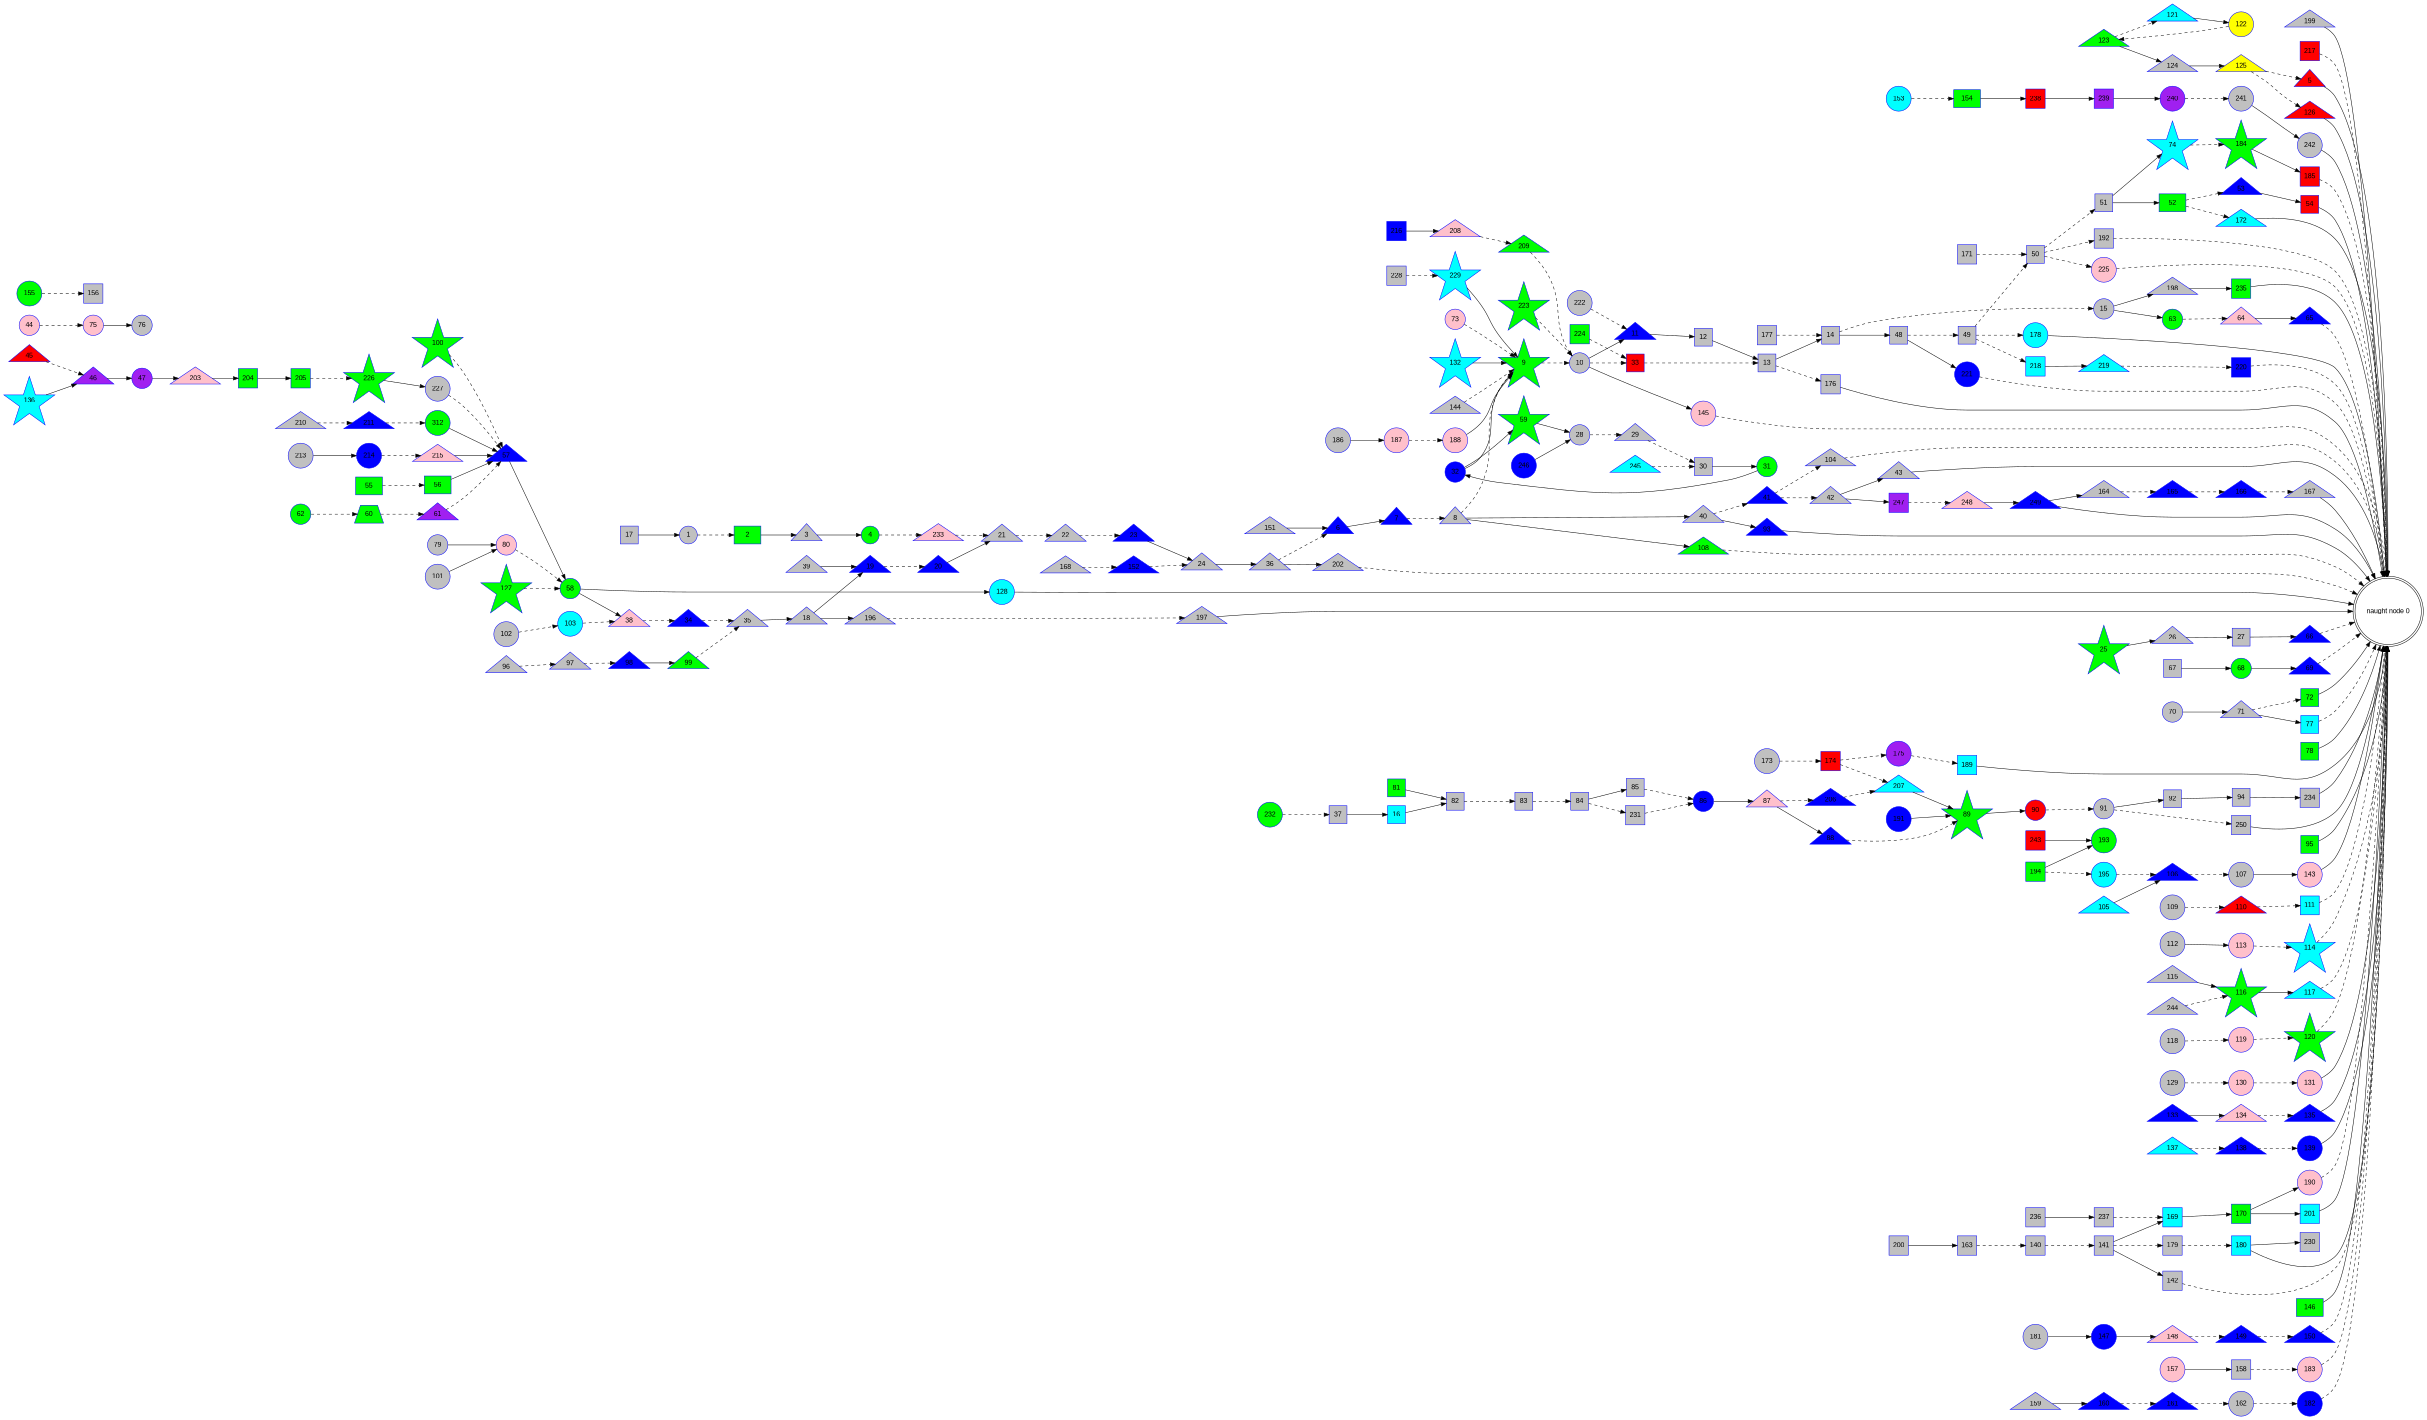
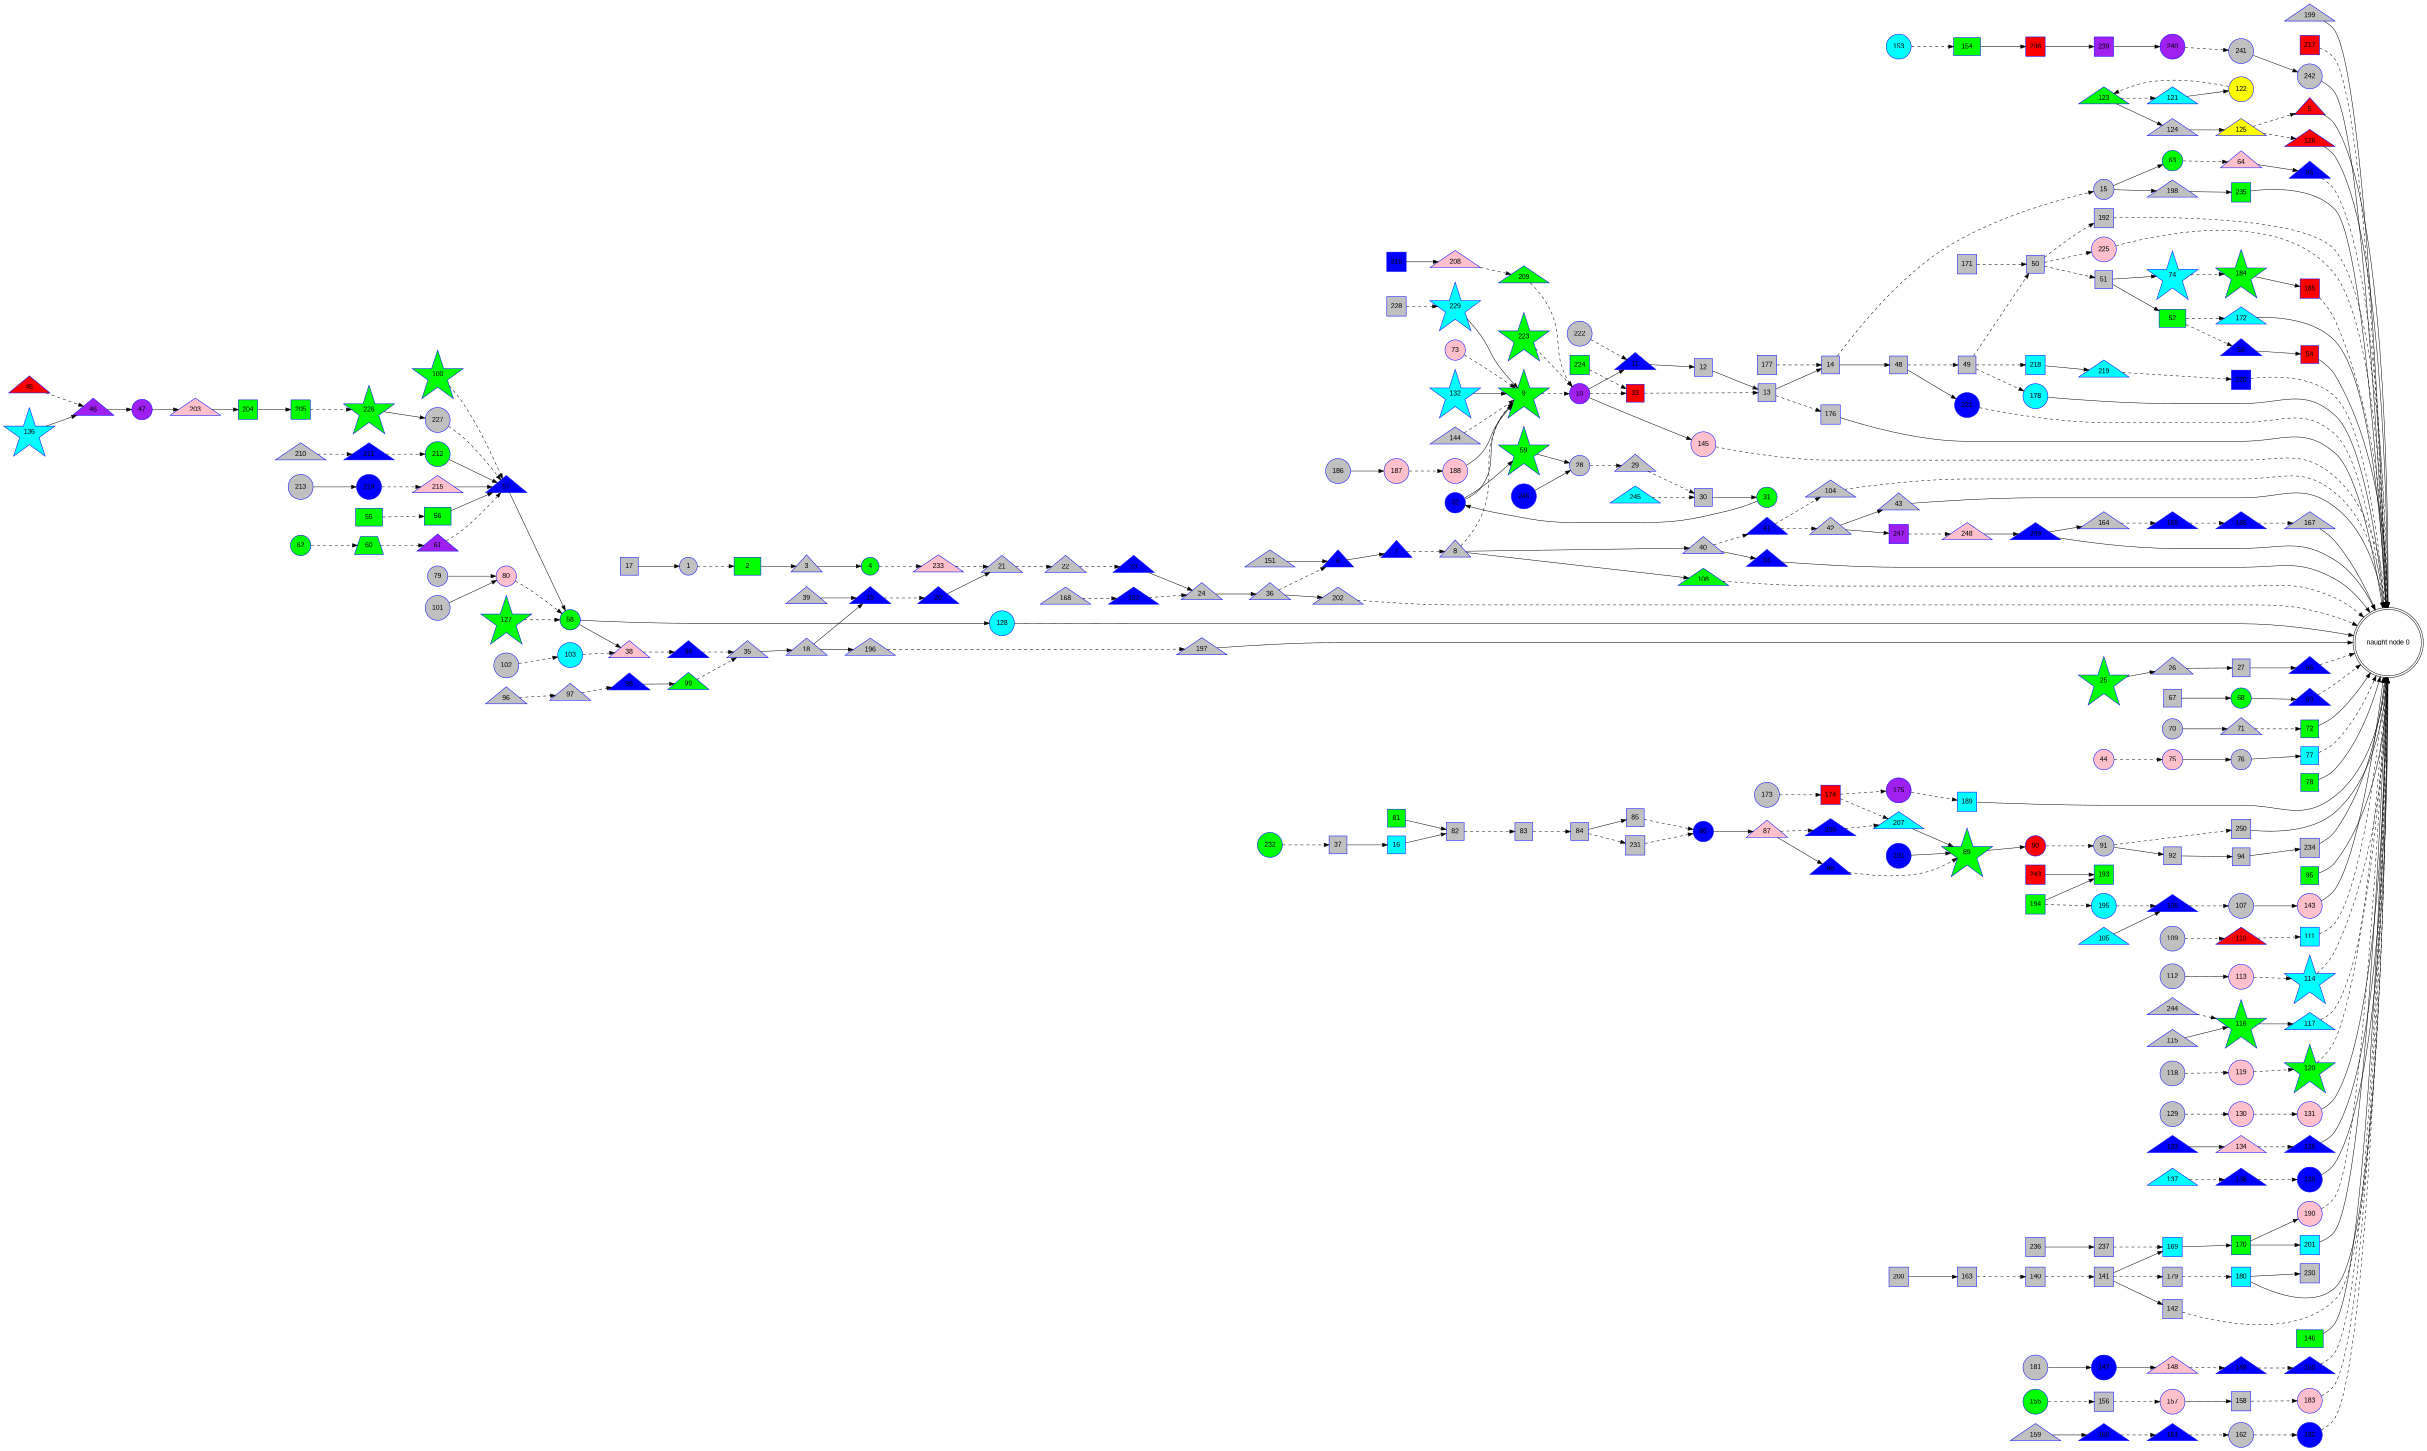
(1580, 363) -> (1580, 394)
(438, 423) -> (438, 454)
(2277, 719) -> (2274, 758)
(2104, 840) -> (2104, 875)
none -> (2134, 1402)
